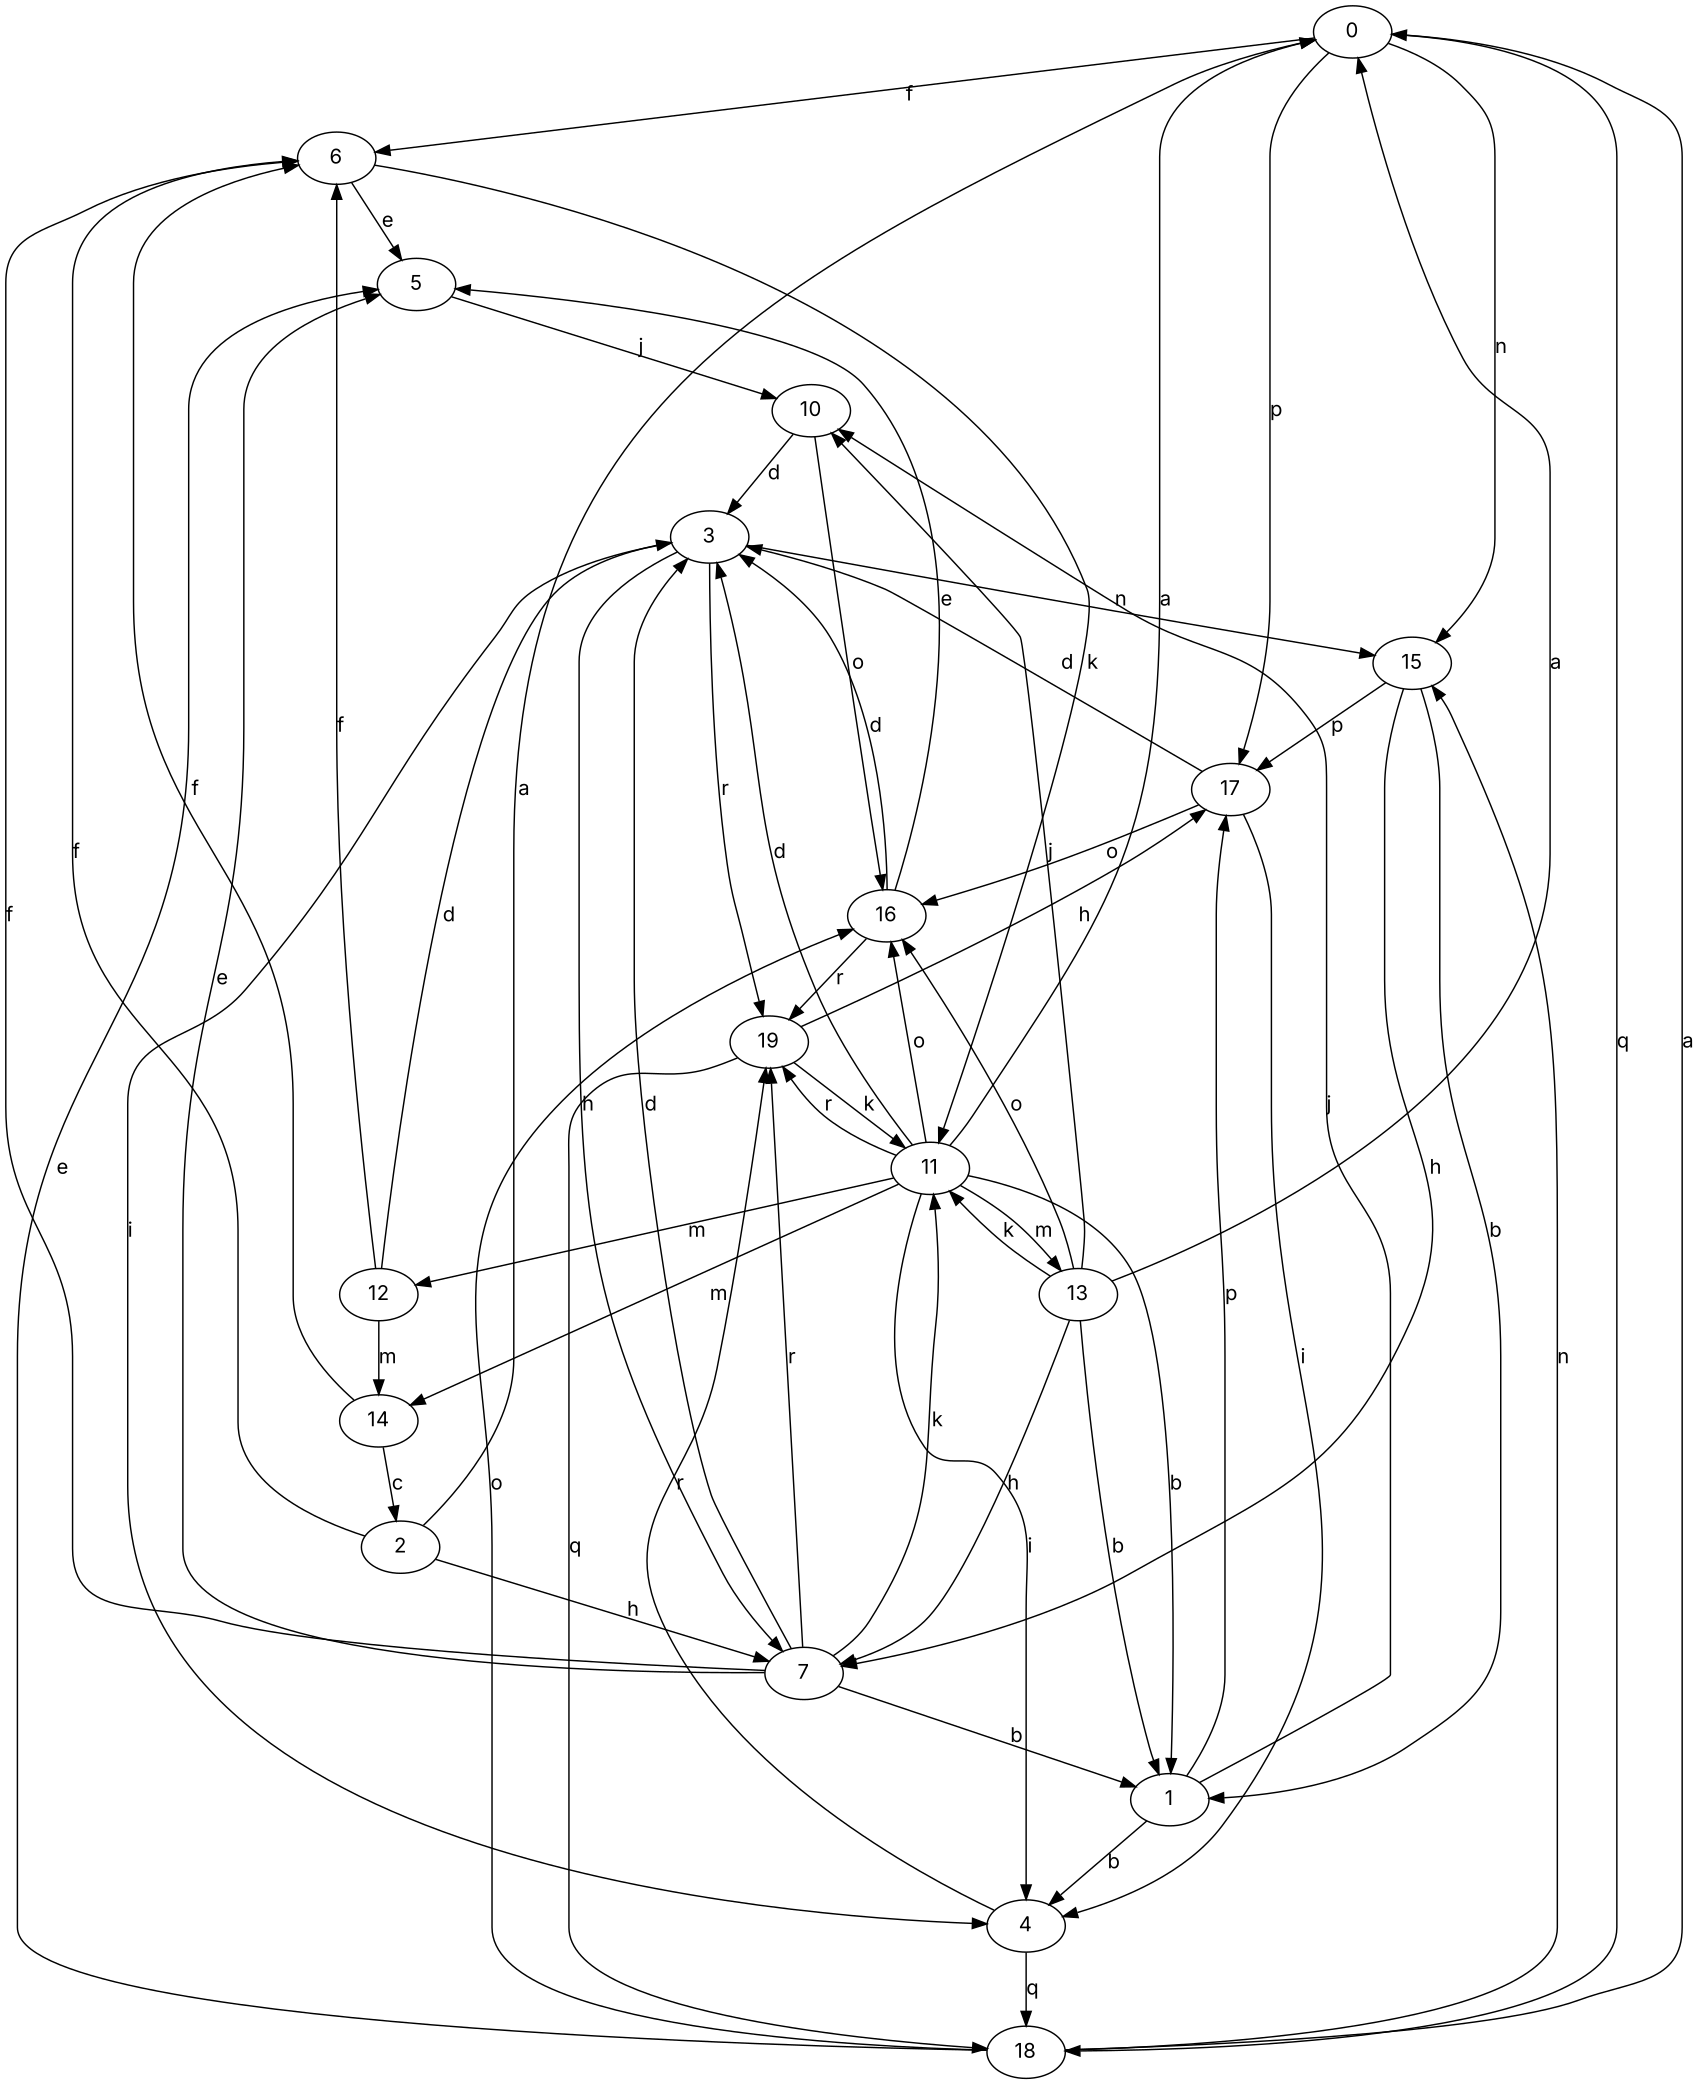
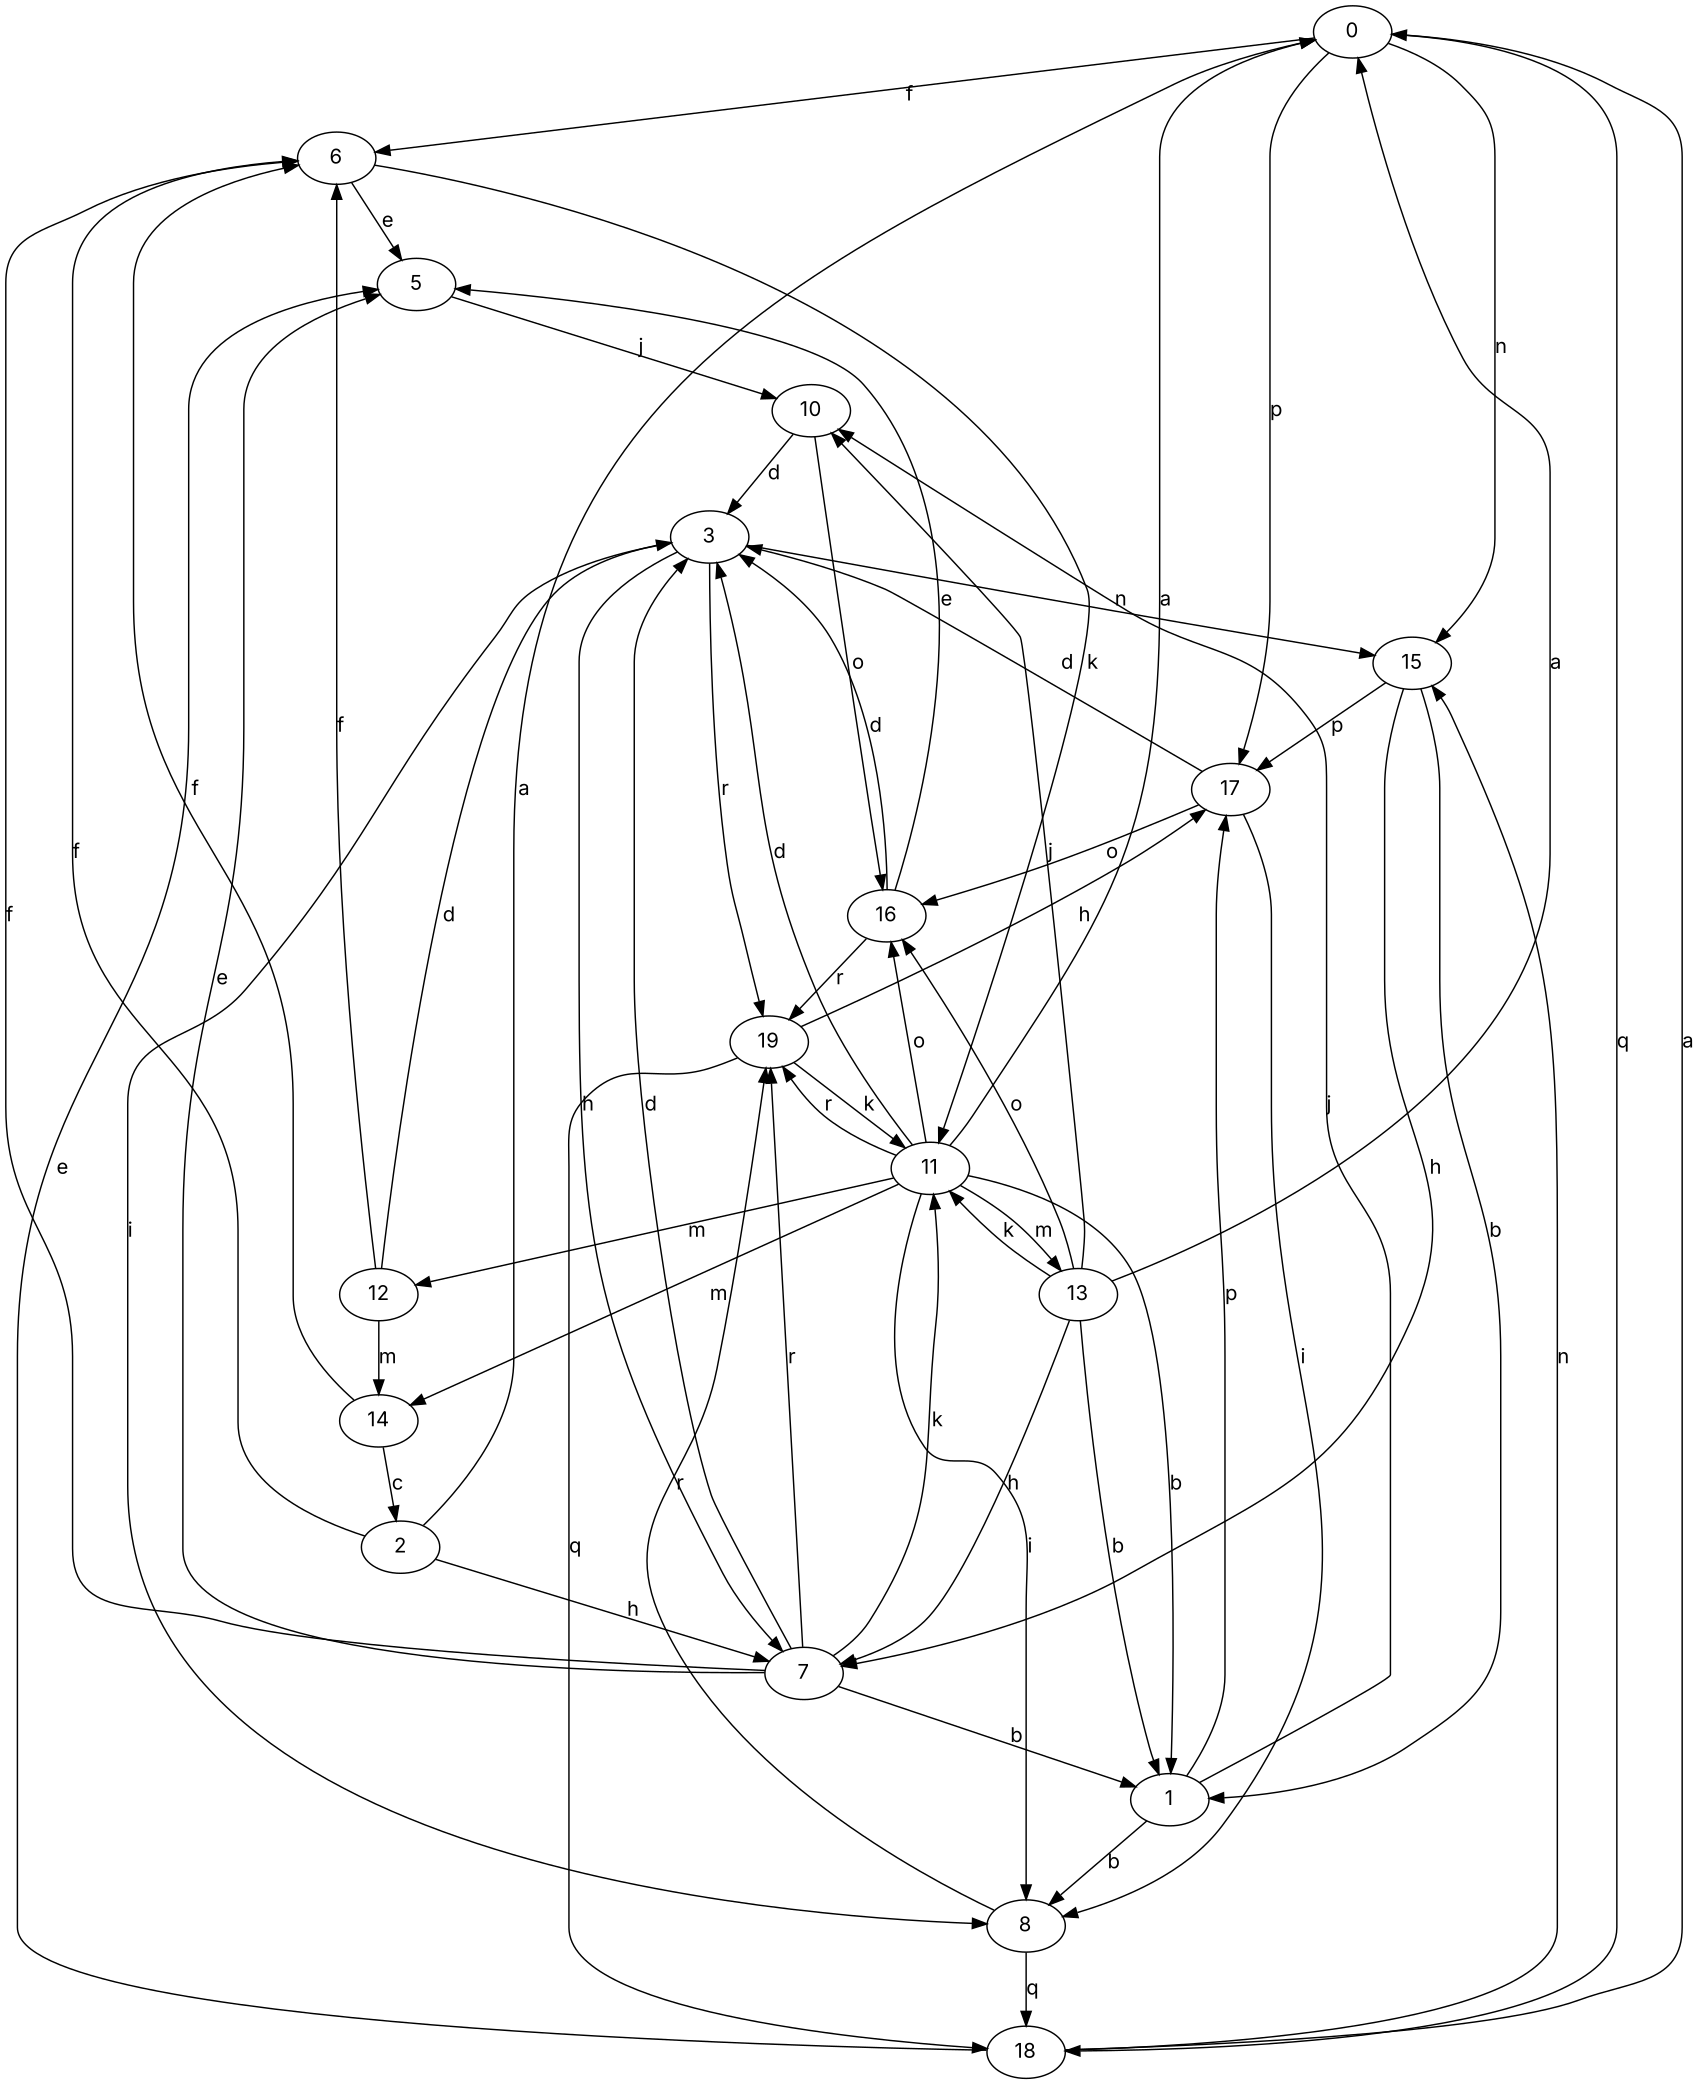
(492, 1604) -> none
(1026, 1926) -> (1026, 1926)
